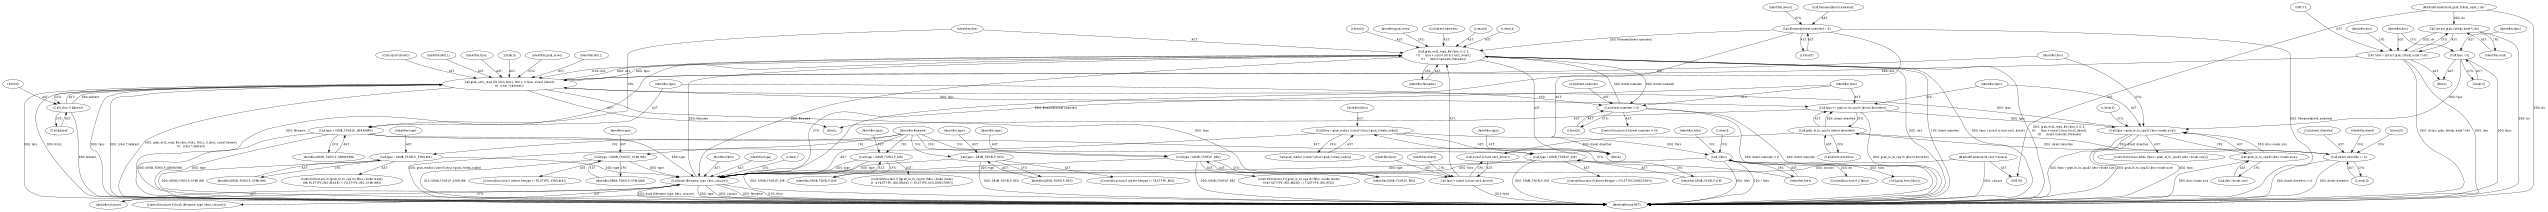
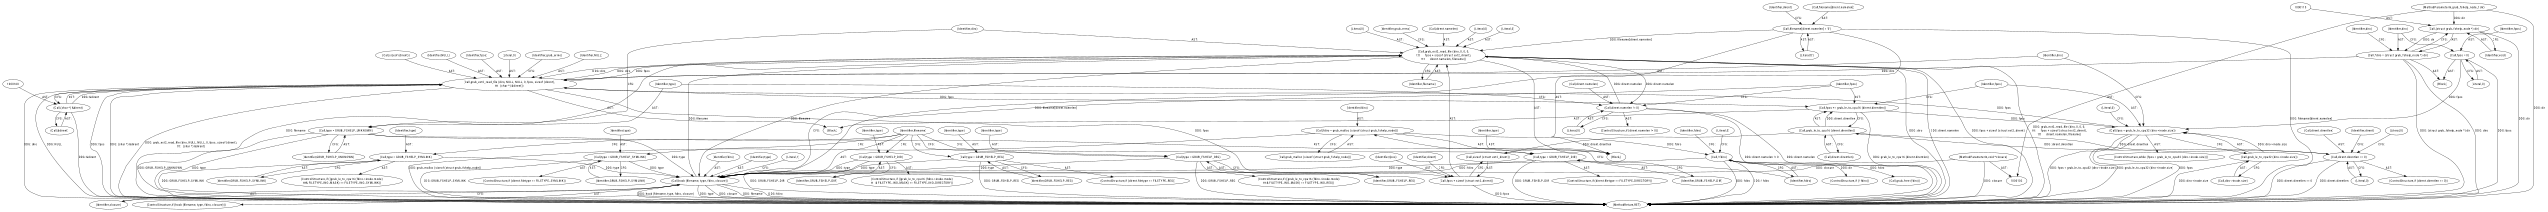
(2341, 35) -> (2369, 17)
none -> (2419, 181)
